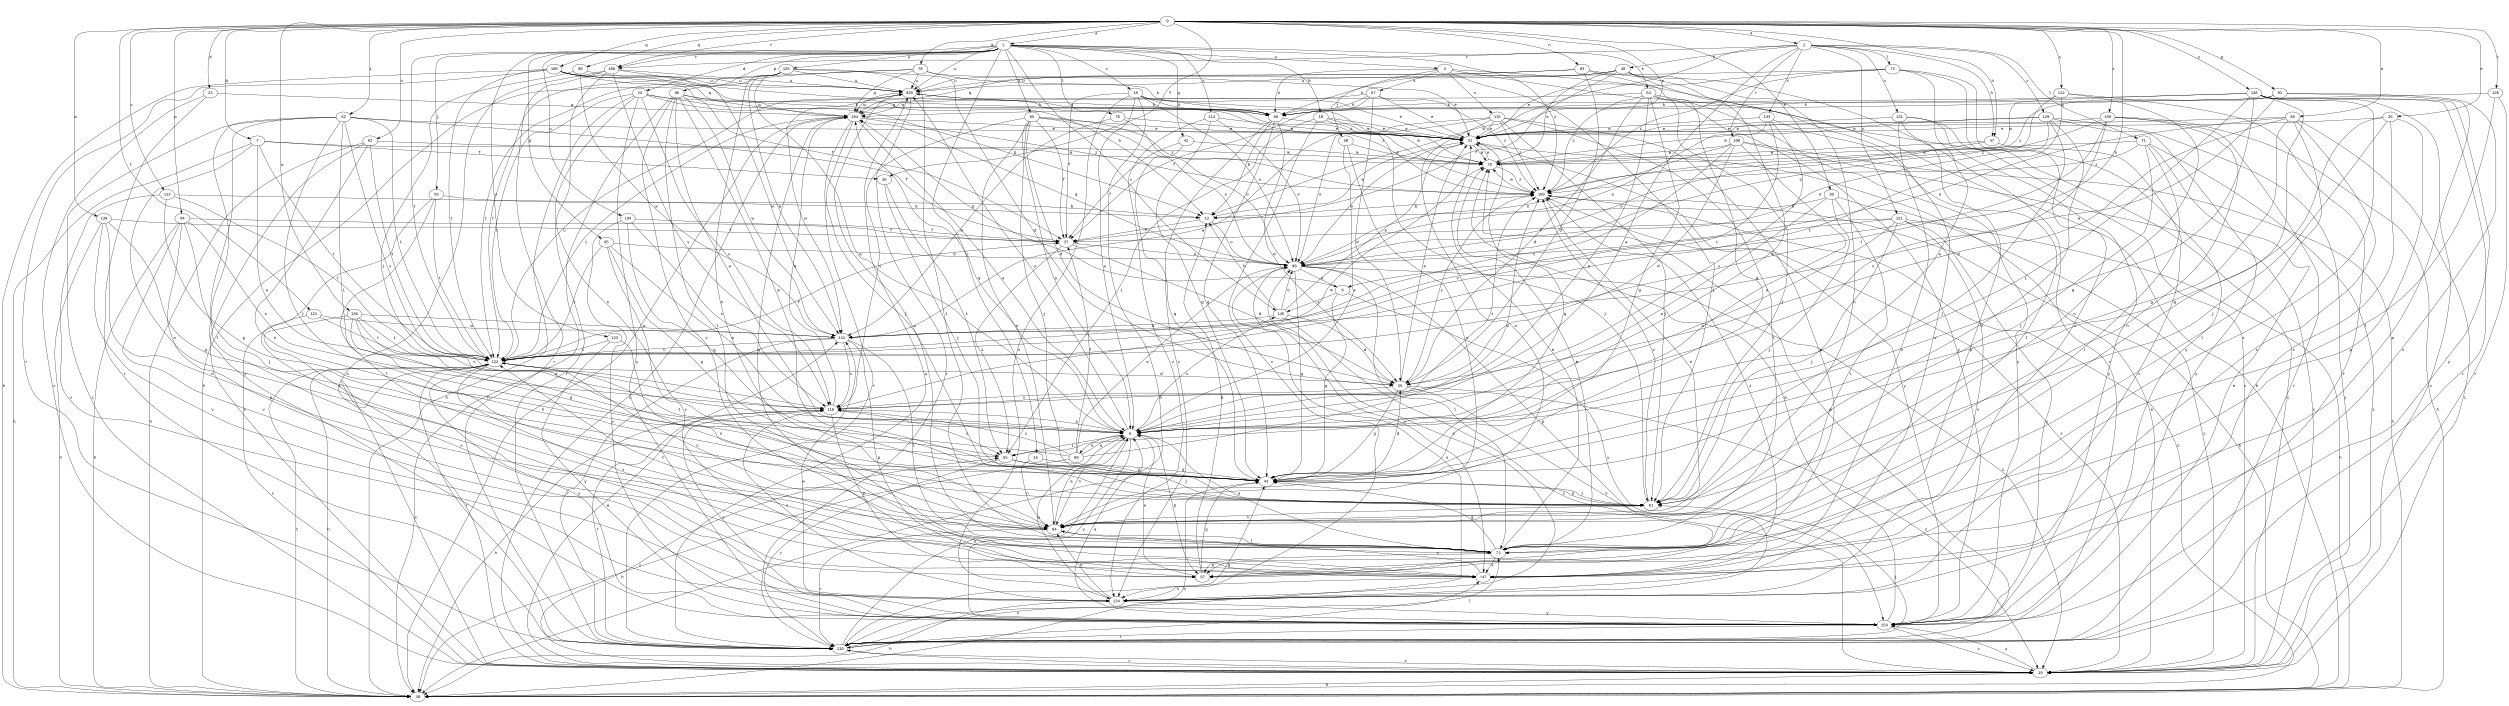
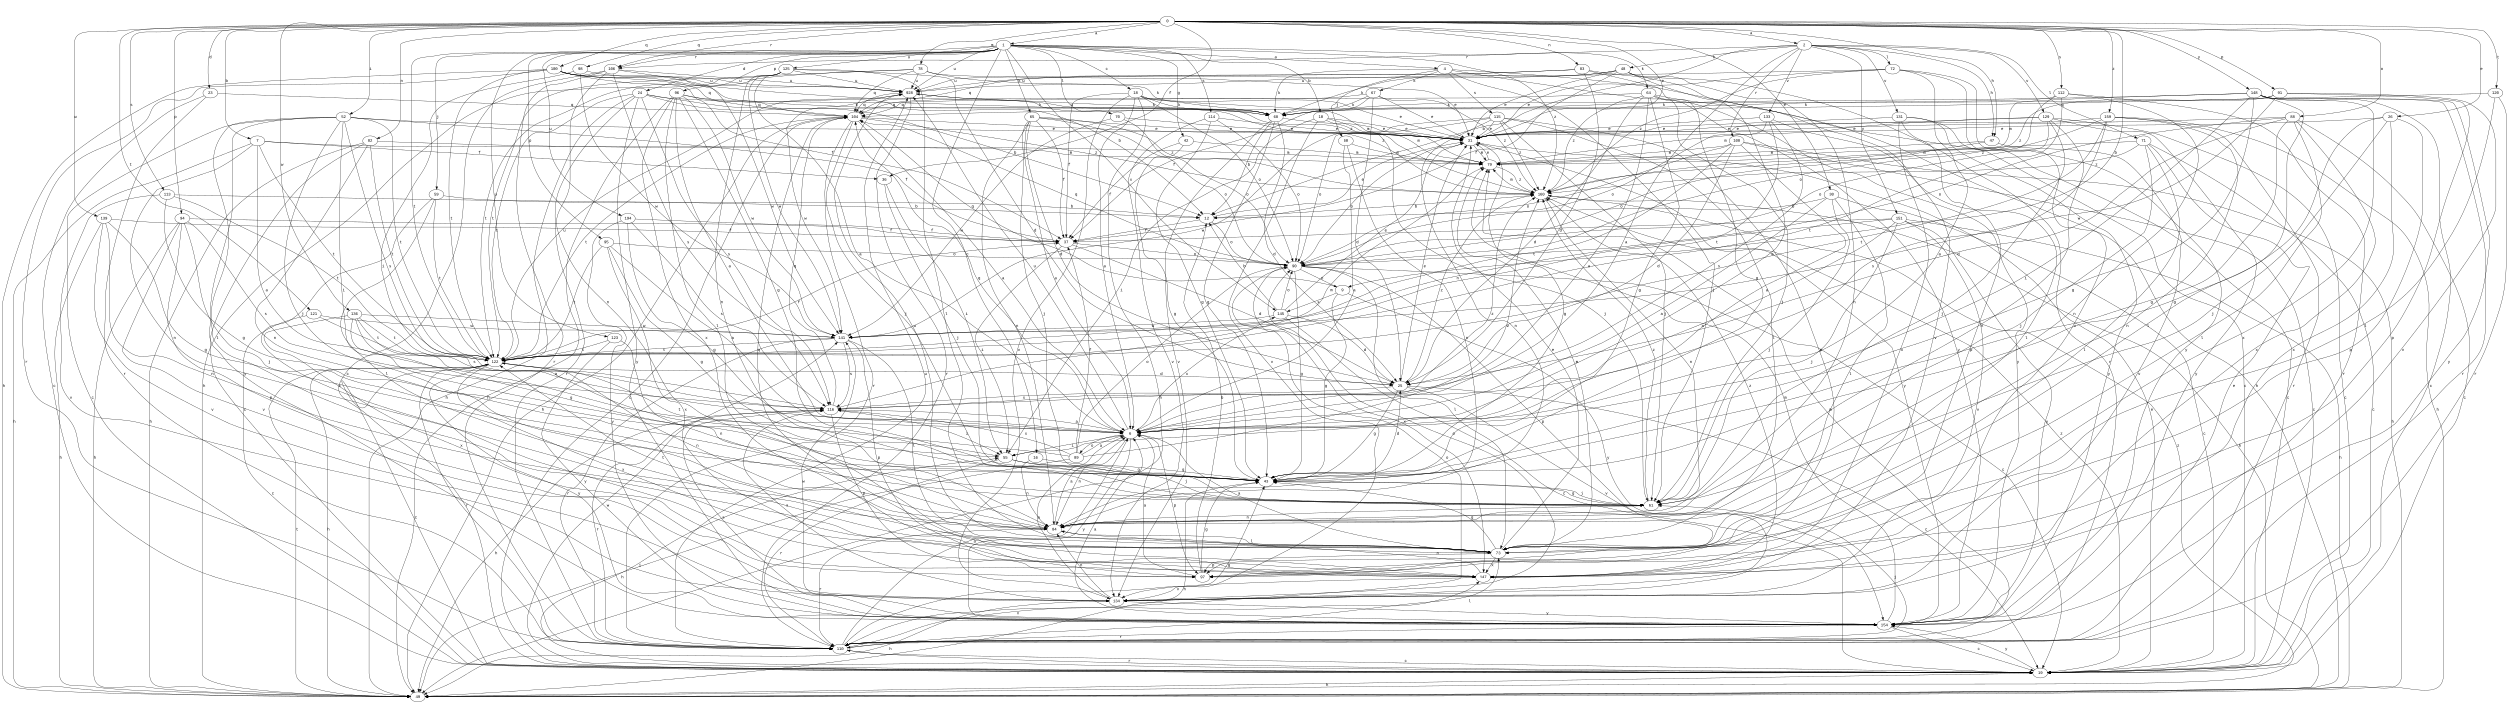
(1545, 117) -> (1538, 92)
(869, 213) -> none
